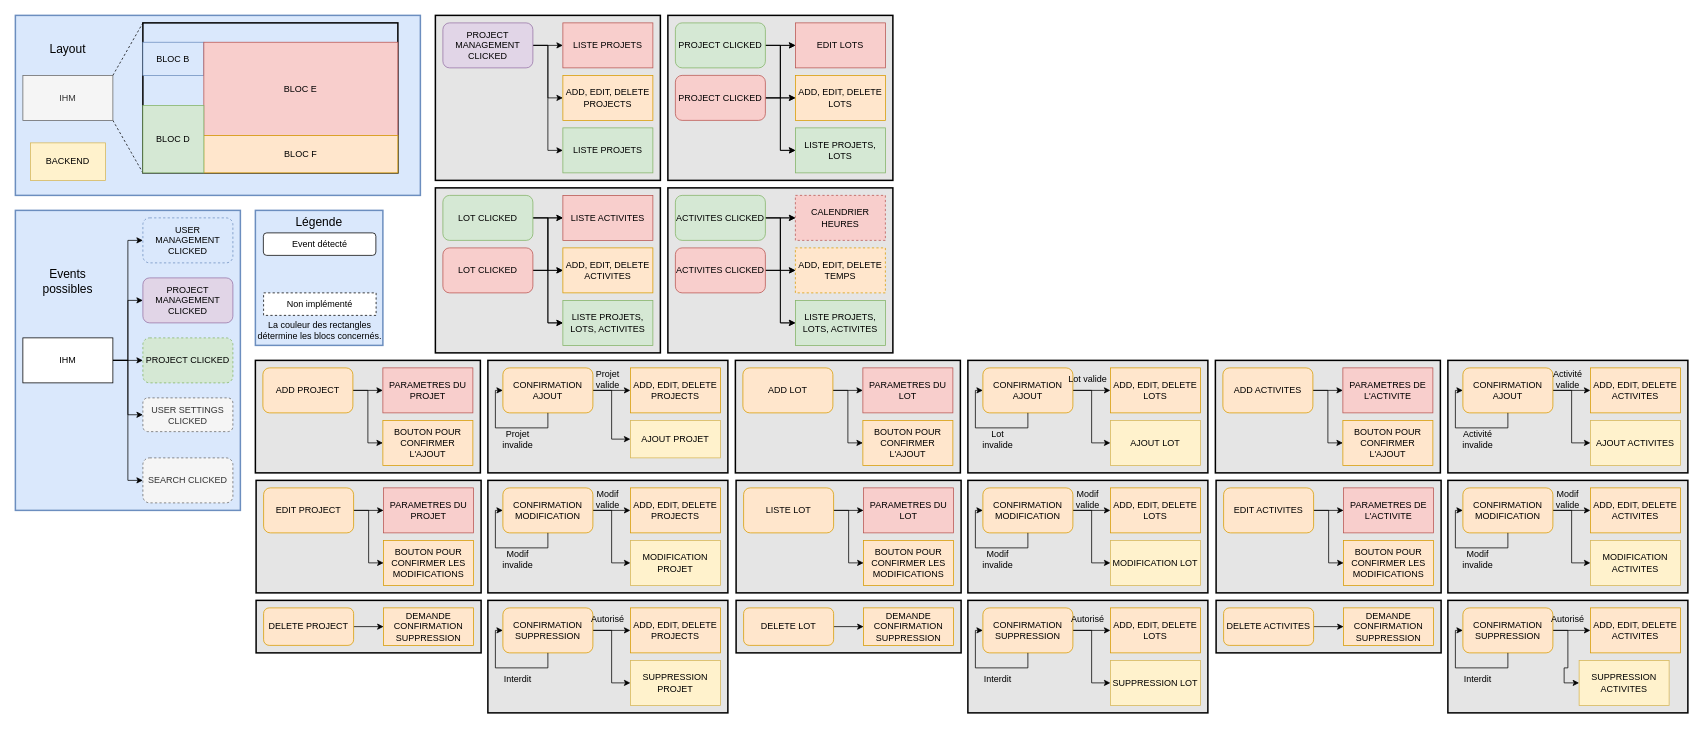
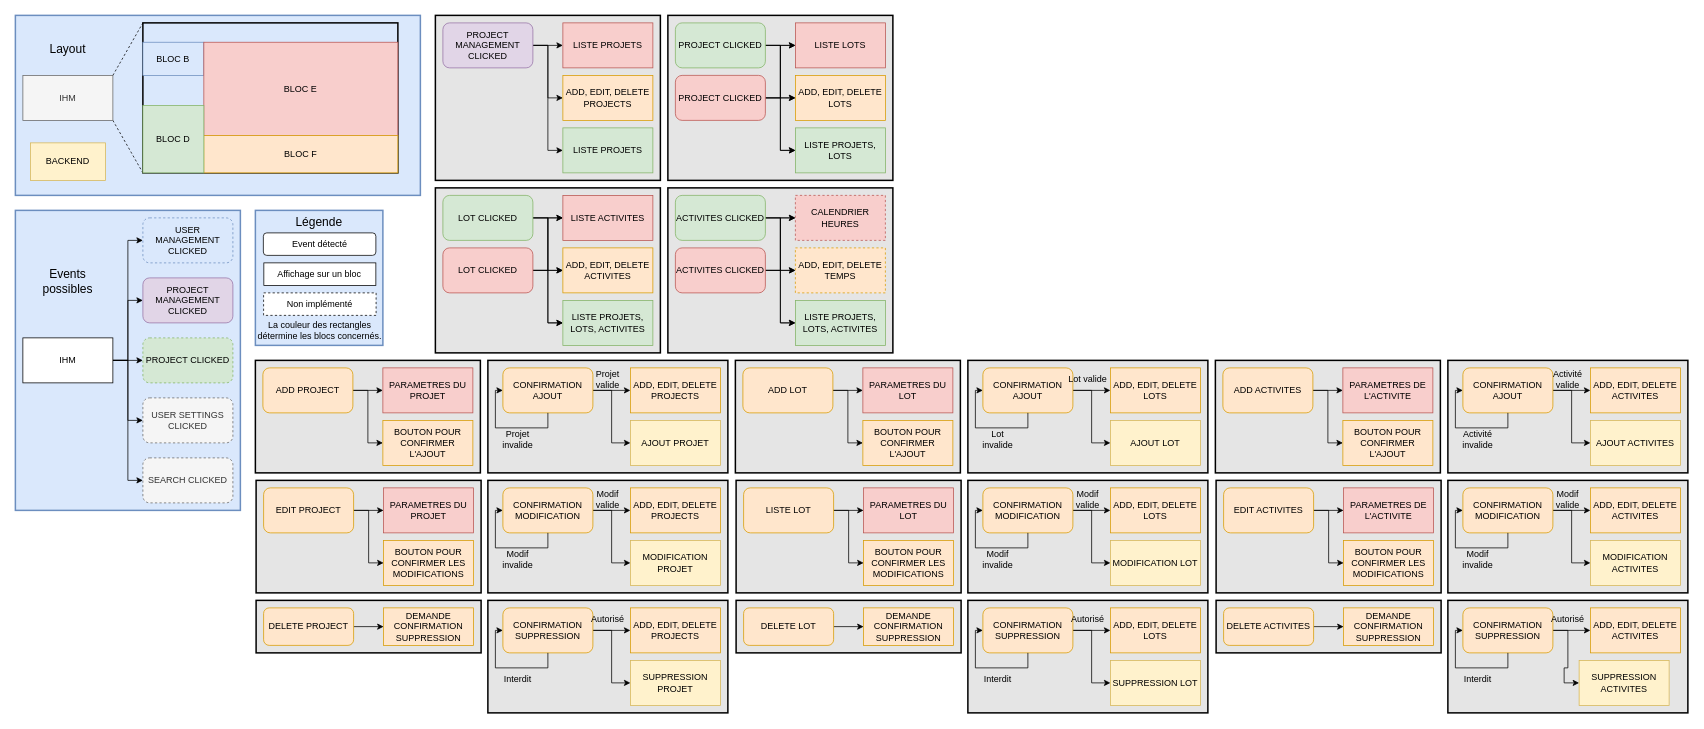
(840, 45) -> (840, 45)
none -> (320, 274)
(188, 415) -> (188, 420)
(675, 439) -> (675, 443)
